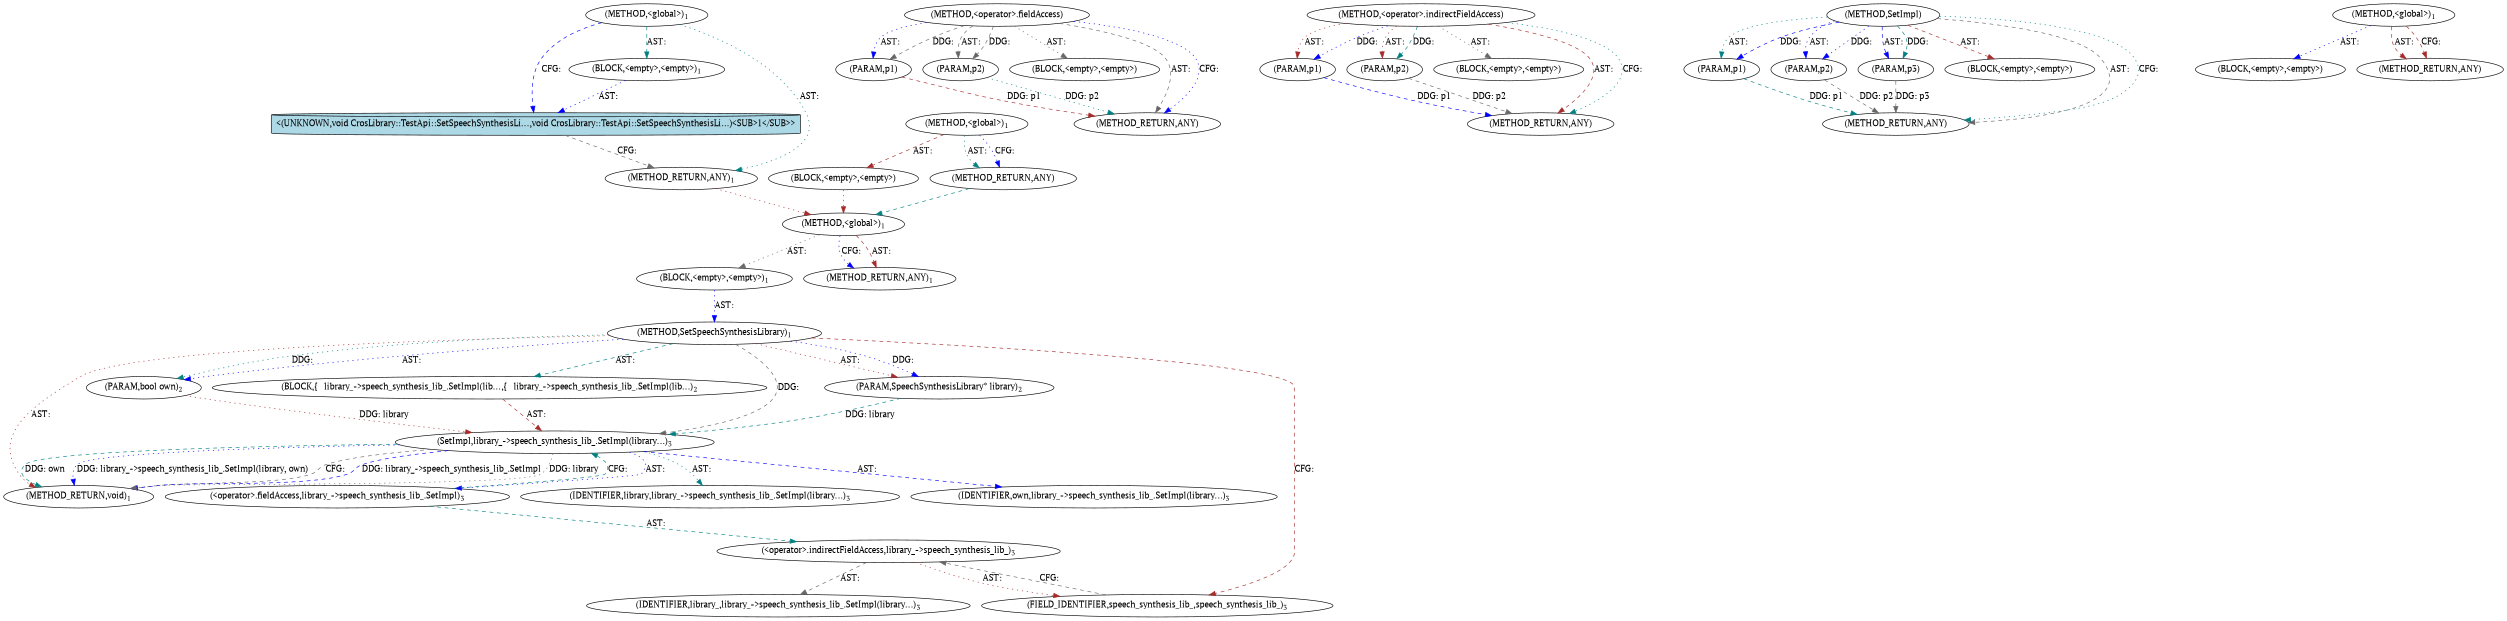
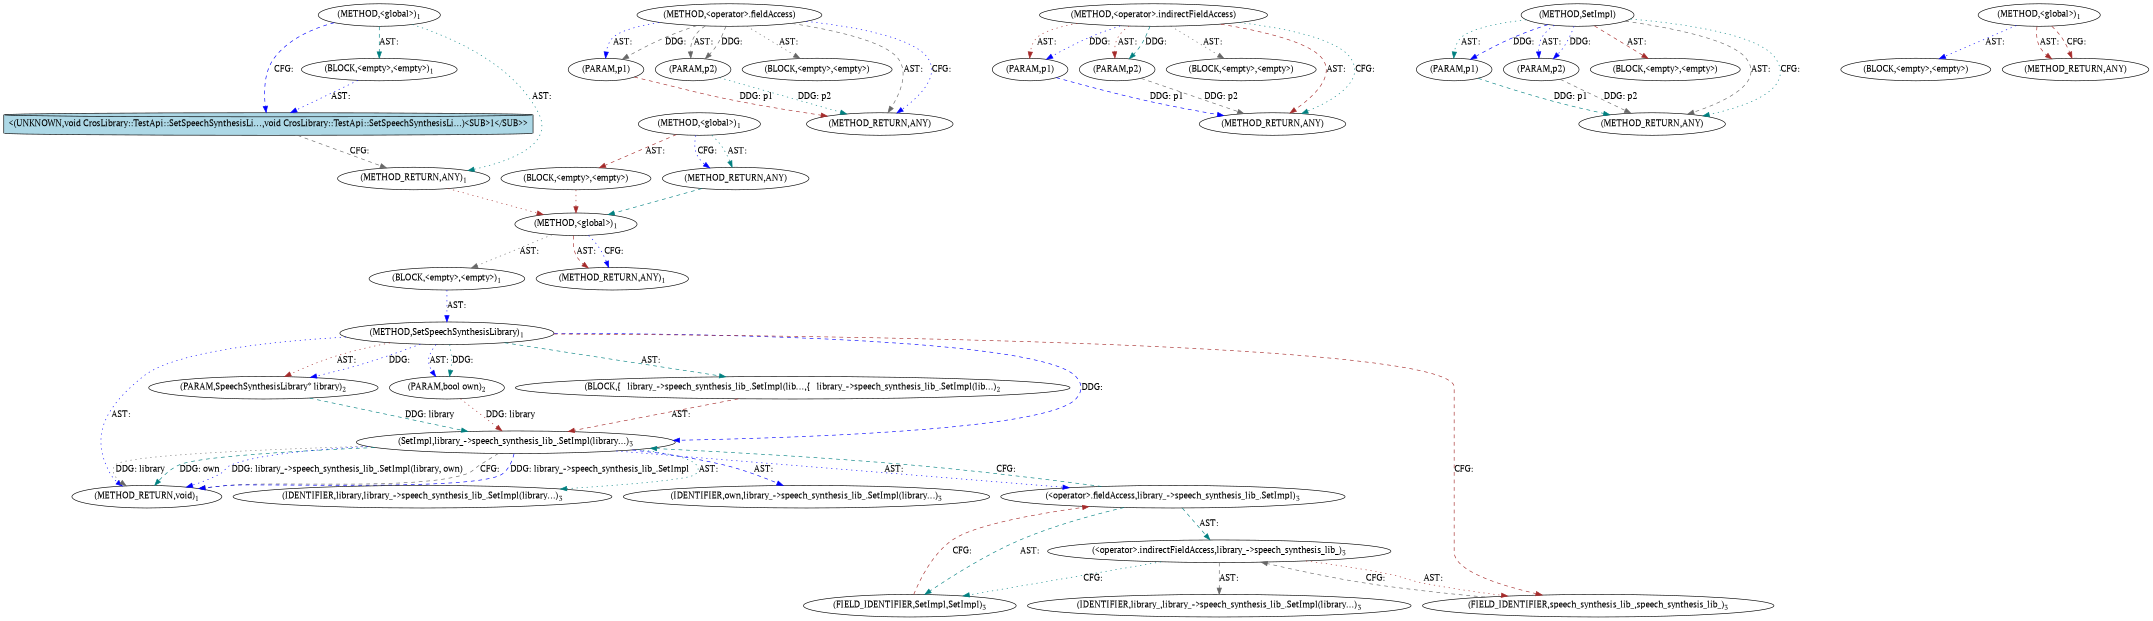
(1896, 70) -> none
(270, 349) -> (181, 359)
(757, 410) -> (1029, 359)
none -> (910, 606)
